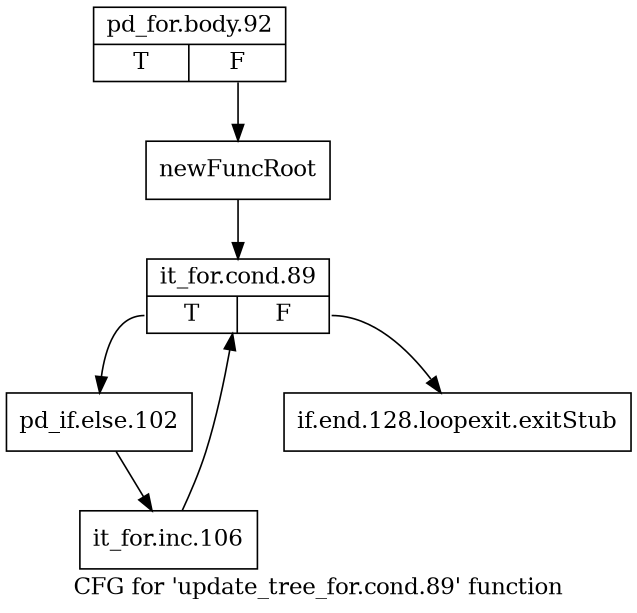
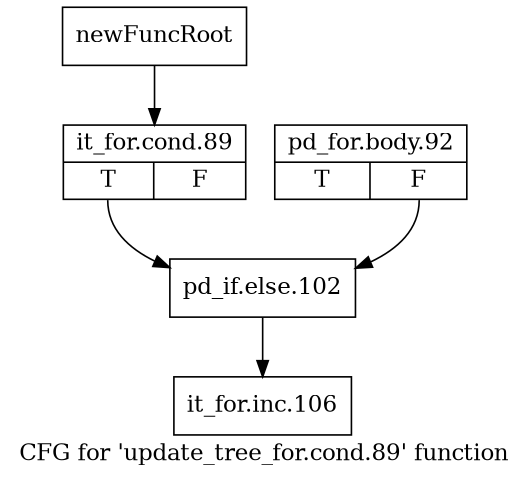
(238, 103) -> (404, 238)
(458, 422) -> none
(212, 432) -> none
